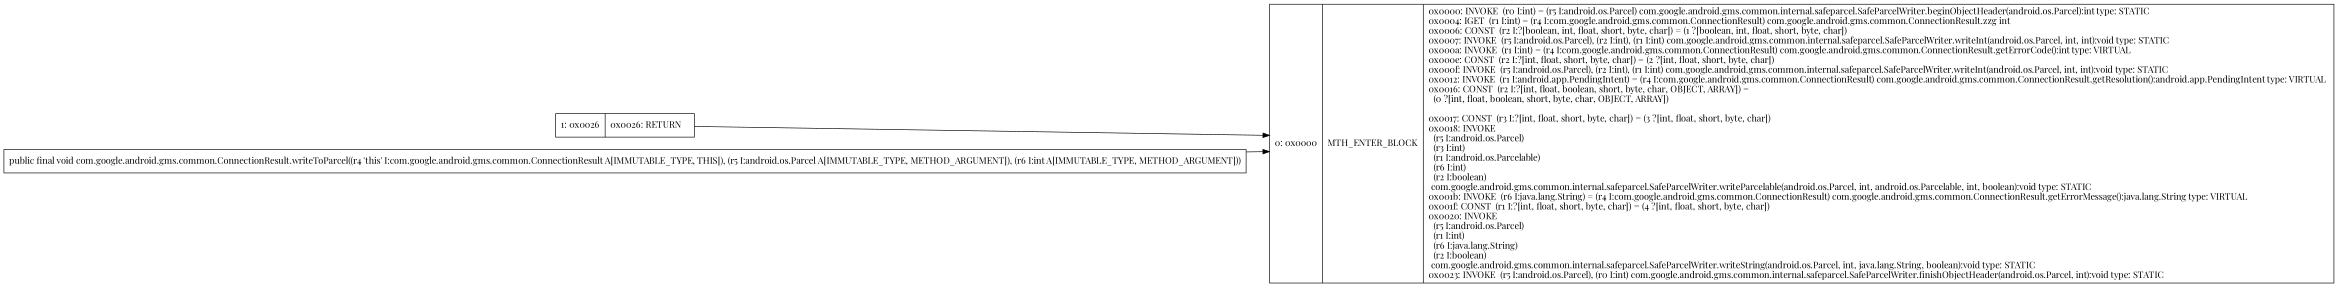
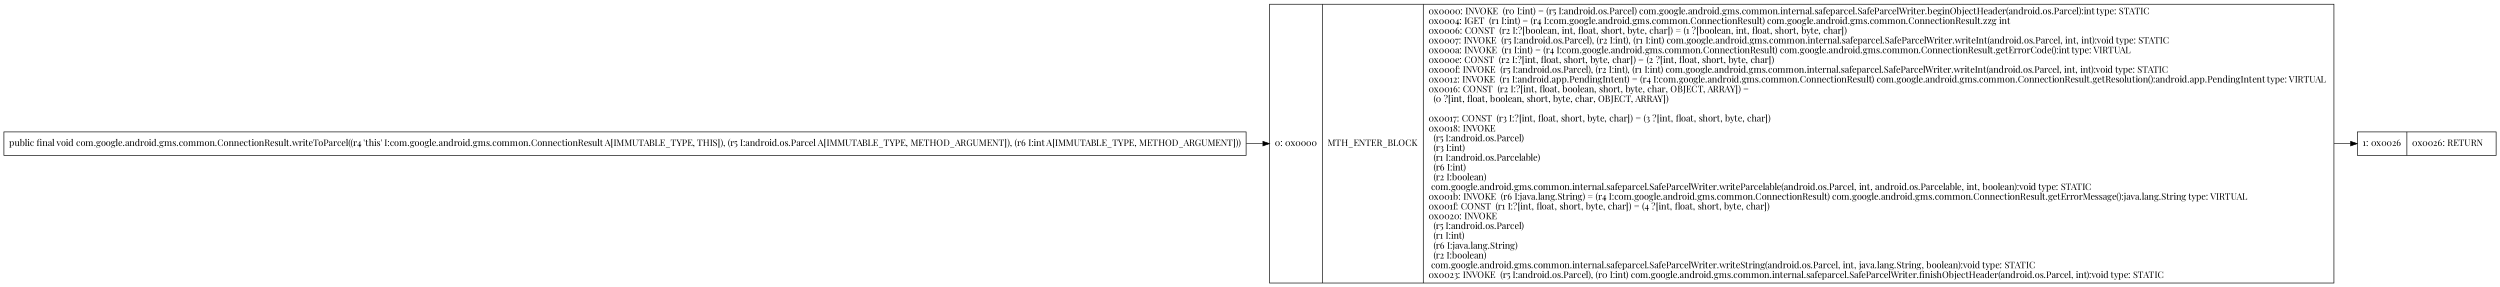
(979, 131) -> (2342, 144)
